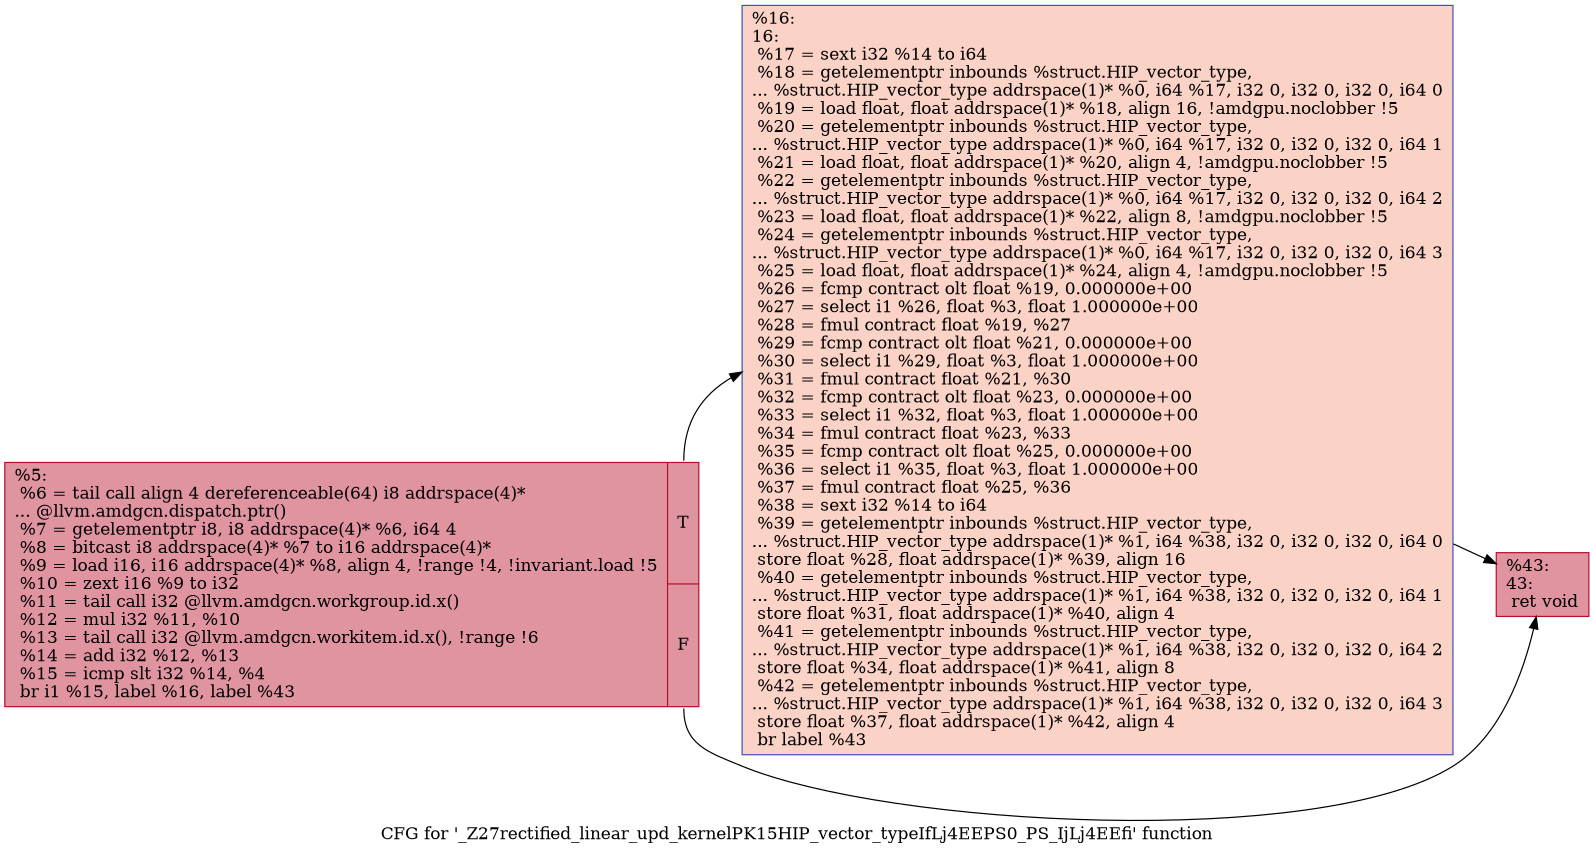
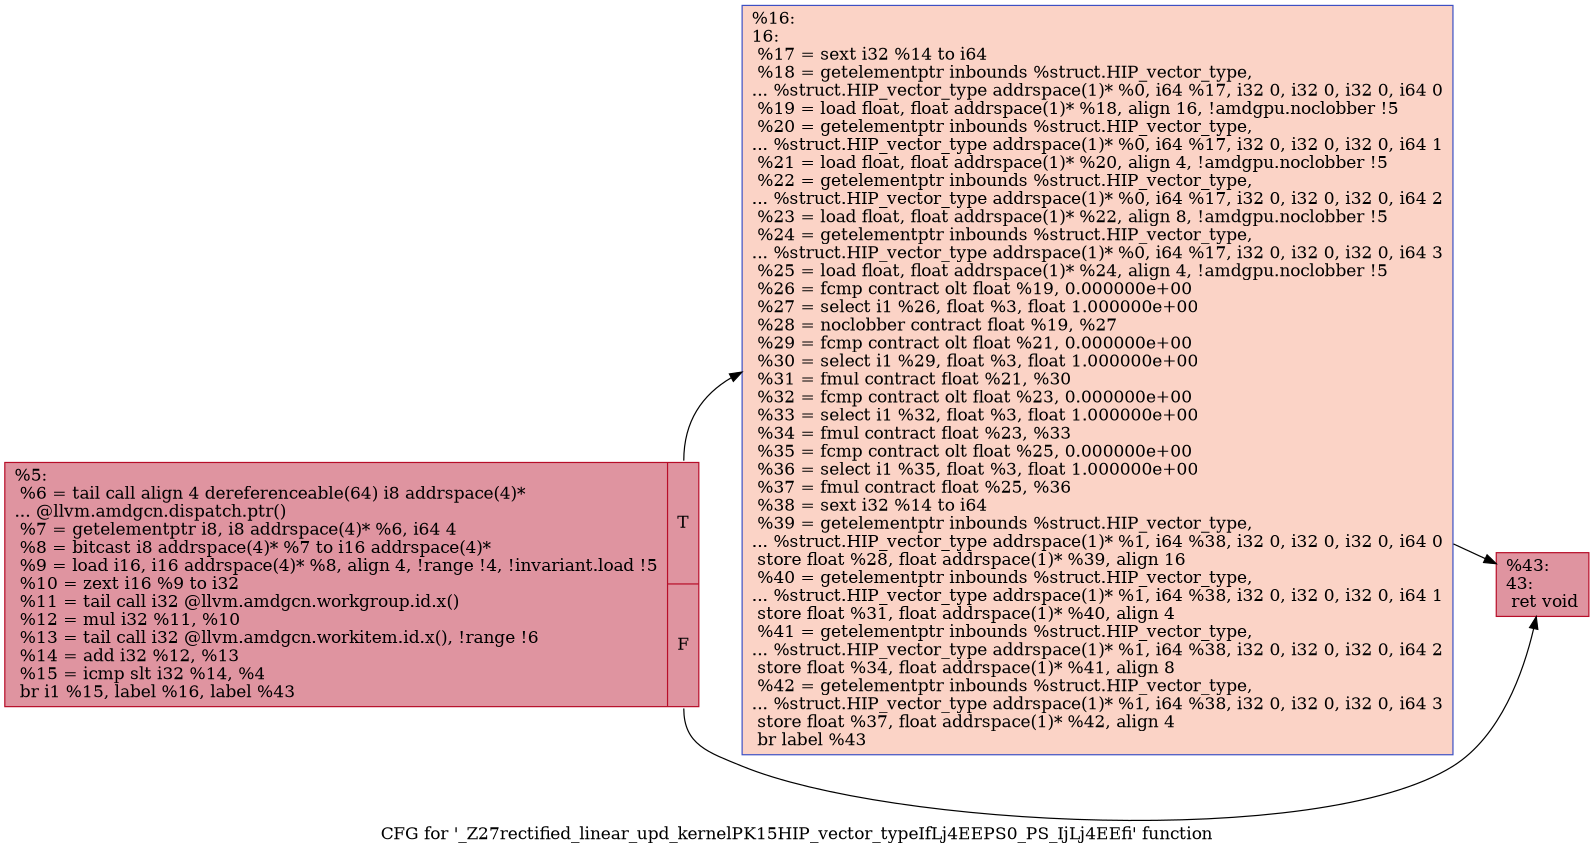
(912, 325) -> (935, 325)
